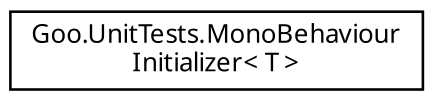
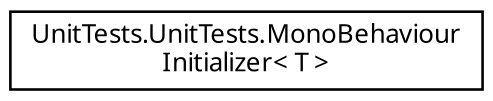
(217, 51) -> (246, 51)
